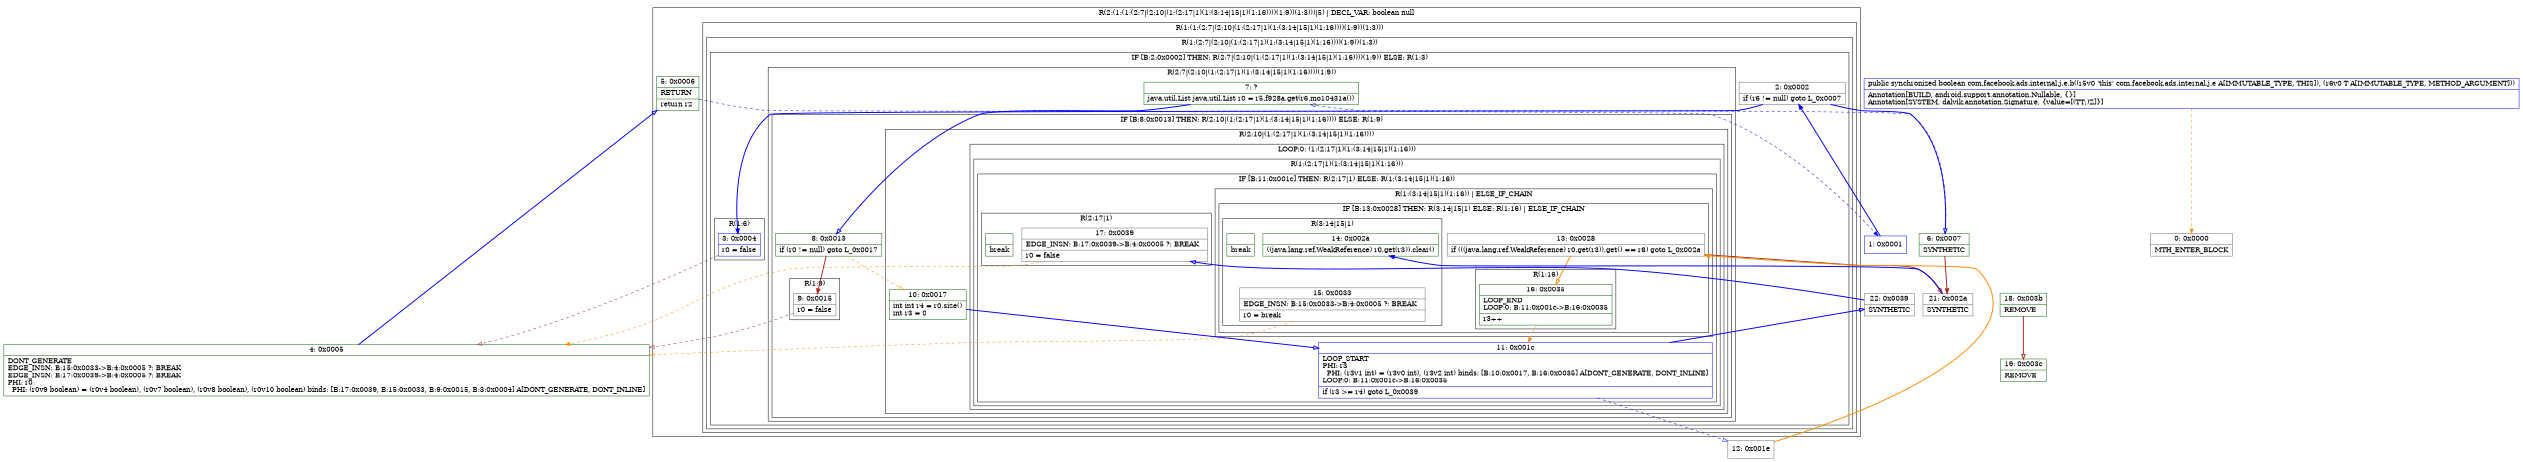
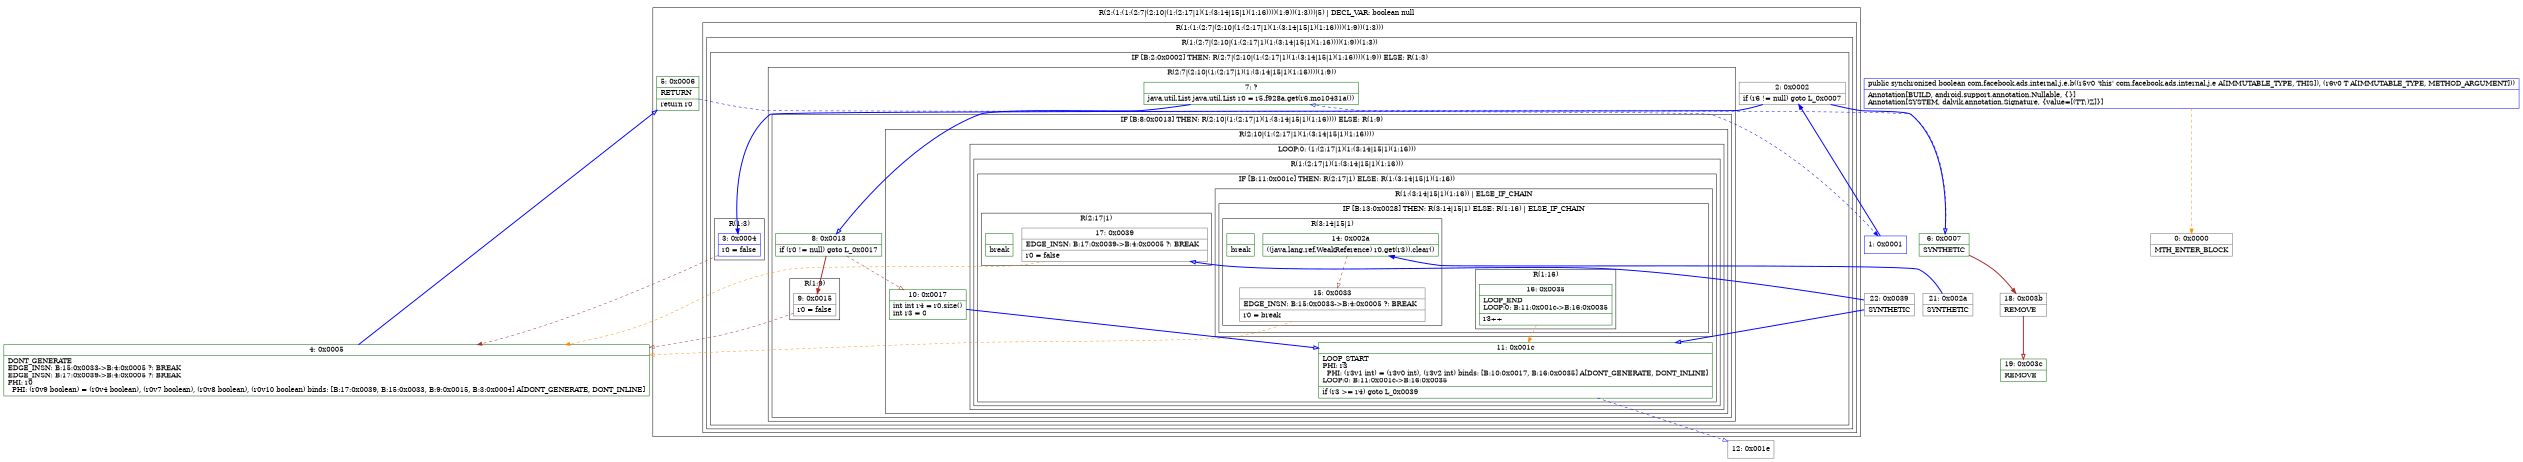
(677, 105) -> (677, 105)
(739, 224) -> (739, 224)
(1576, 245) -> none
(873, 272) -> (873, 272)
none -> (1342, 272)
(1946, 272) -> (1993, 269)
(602, 305) -> (602, 305)
(2023, 305) -> (2023, 305)
(1764, 326) -> (1772, 326)
(1515, 370) -> (1515, 370)
